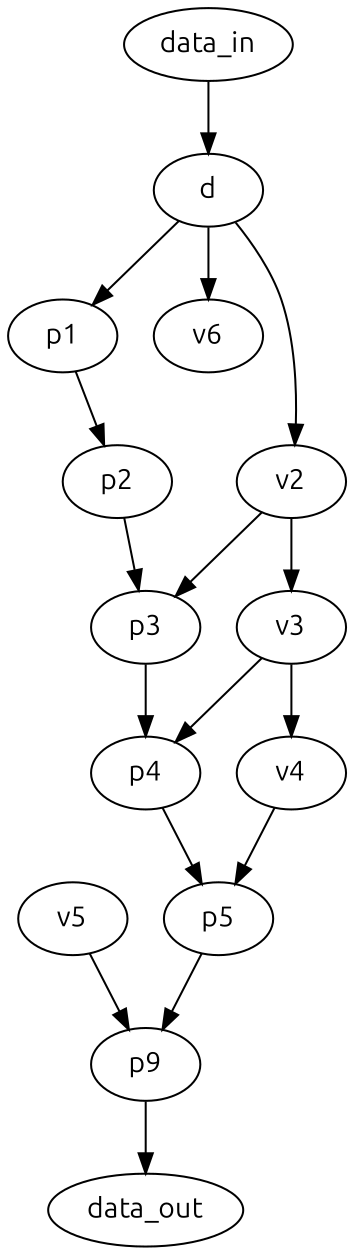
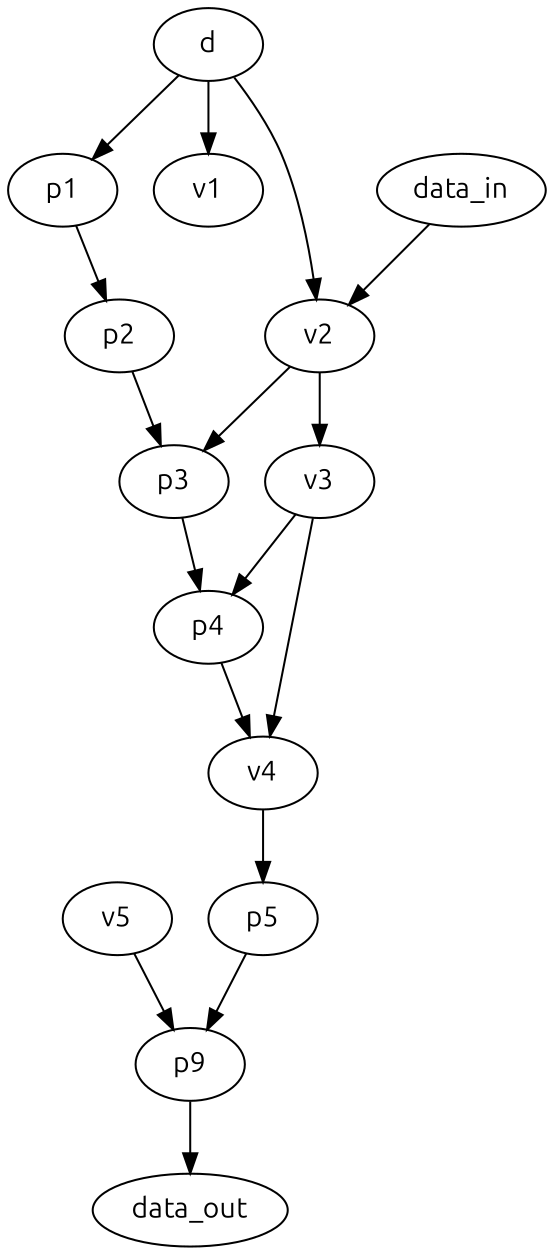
(208, 107) -> (396, 257)
(208, 336) -> (208, 190)
(177, 837) -> (232, 690)
